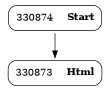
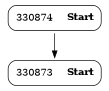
(80, 72) -> (80, 72)
